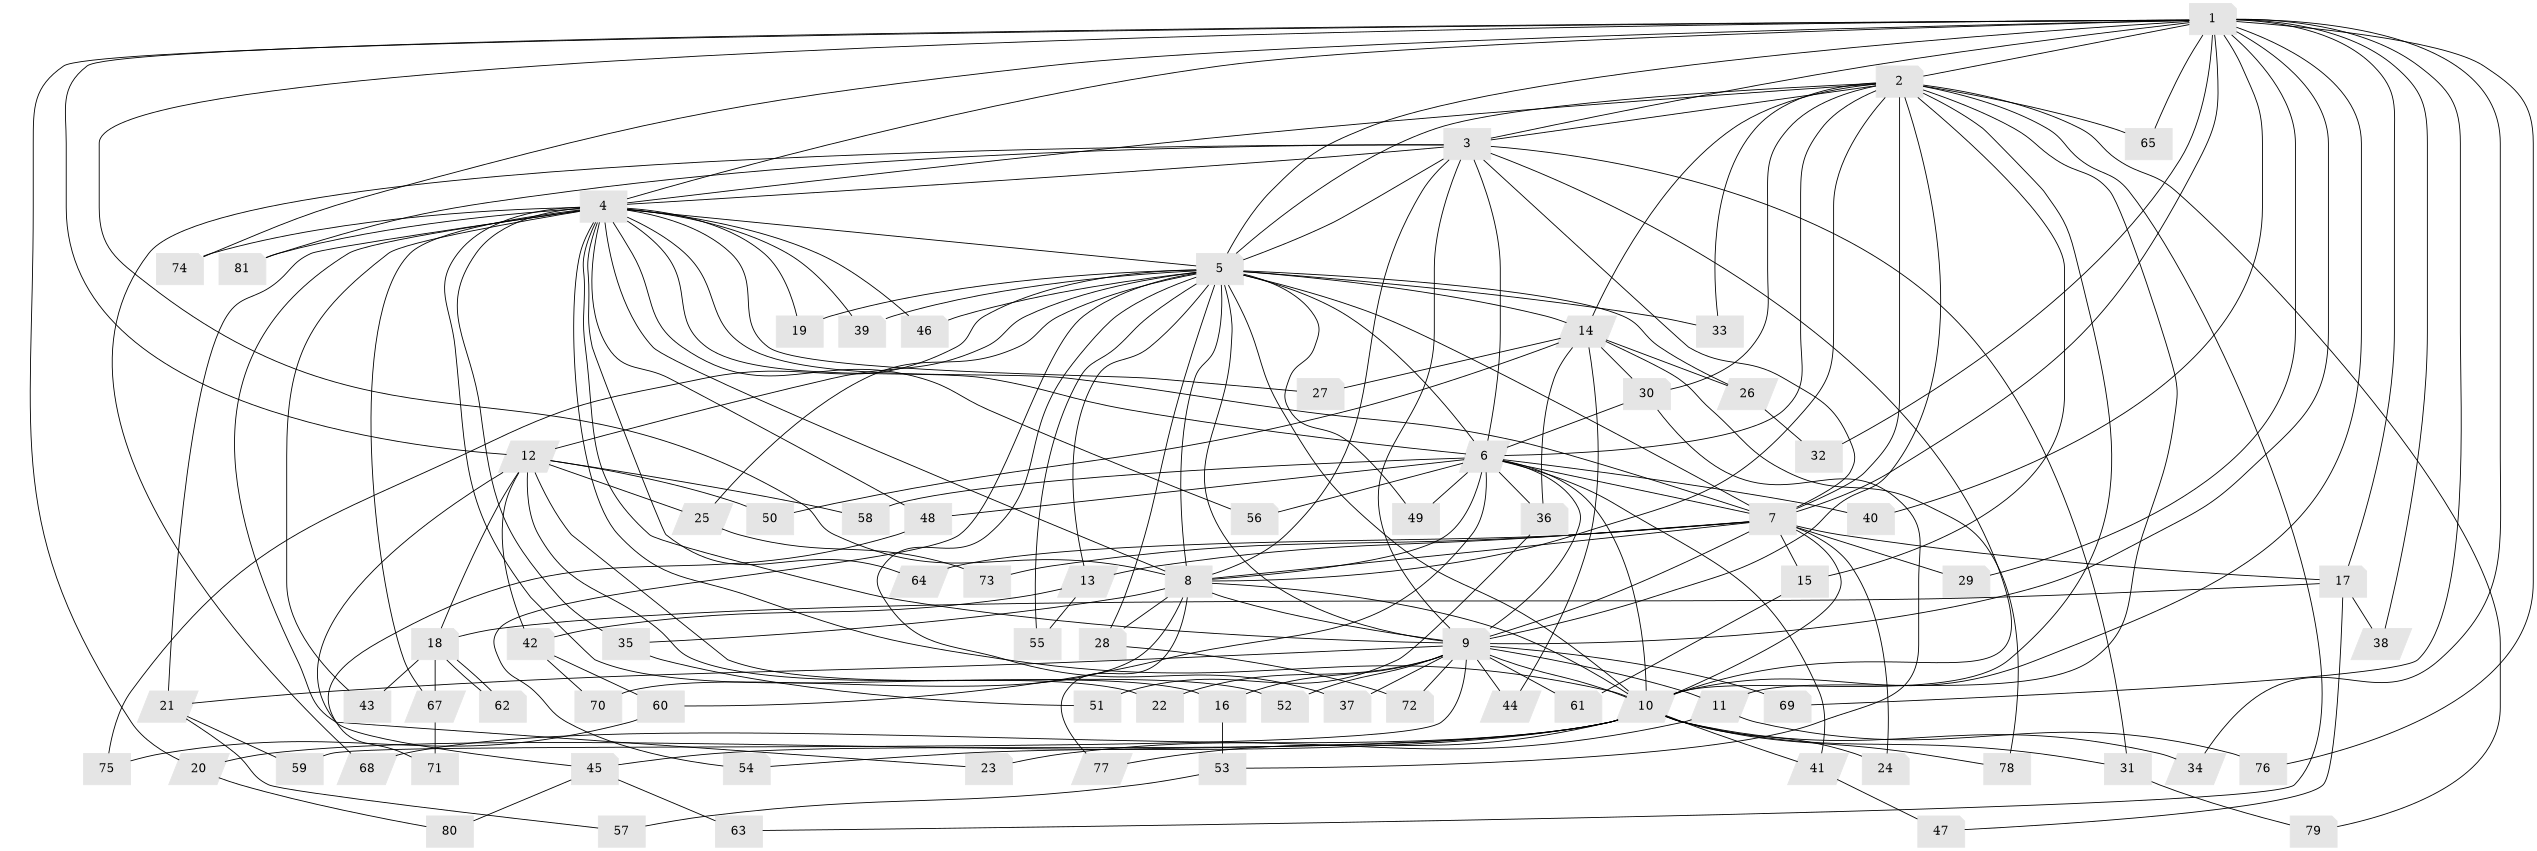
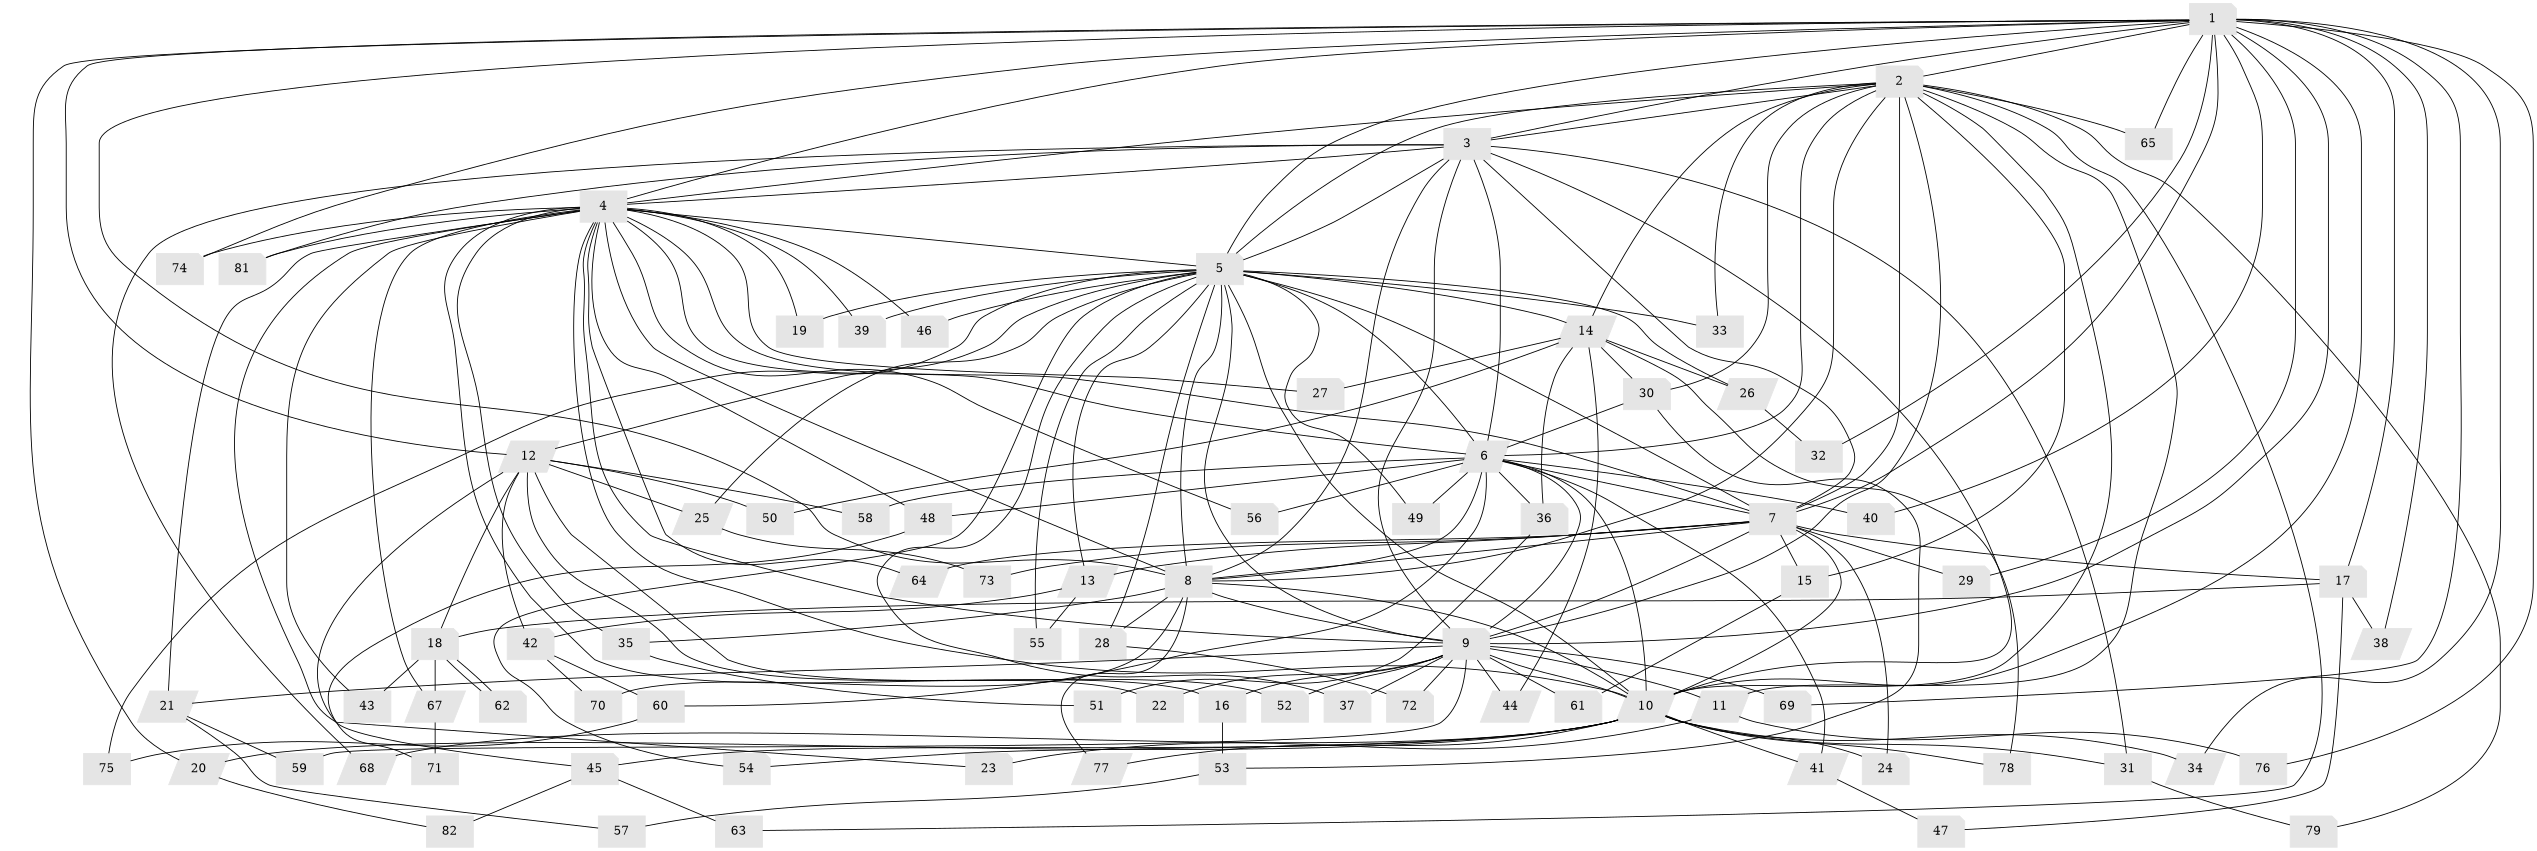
(450, 832) -> (450, 832)
